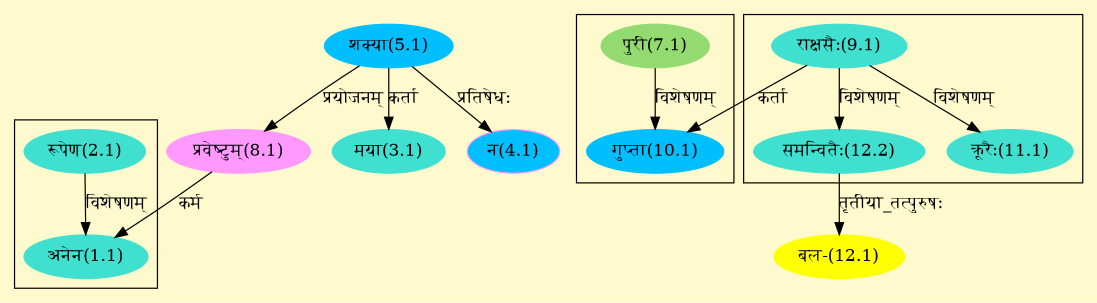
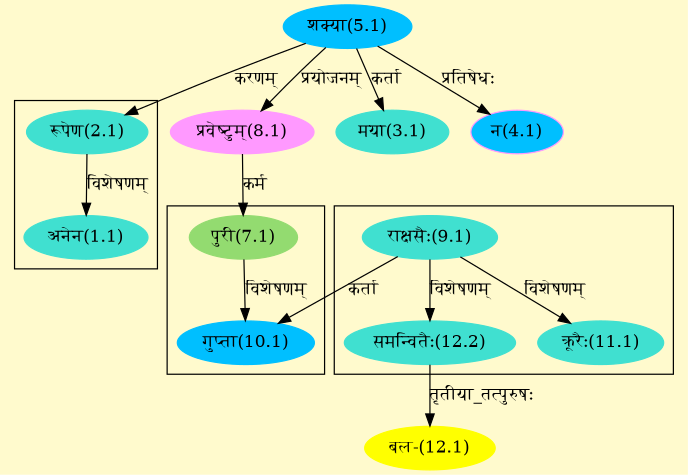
none -> (221, 76)
(169, 202) -> (243, 179)
